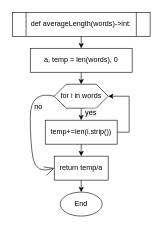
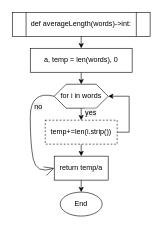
(81, 132) -> (81, 132)
